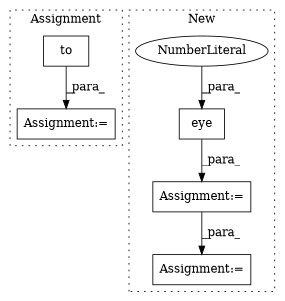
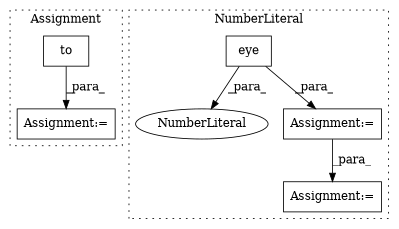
(202, 20) -> (259, 20)
(202, 83) -> (228, 84)
